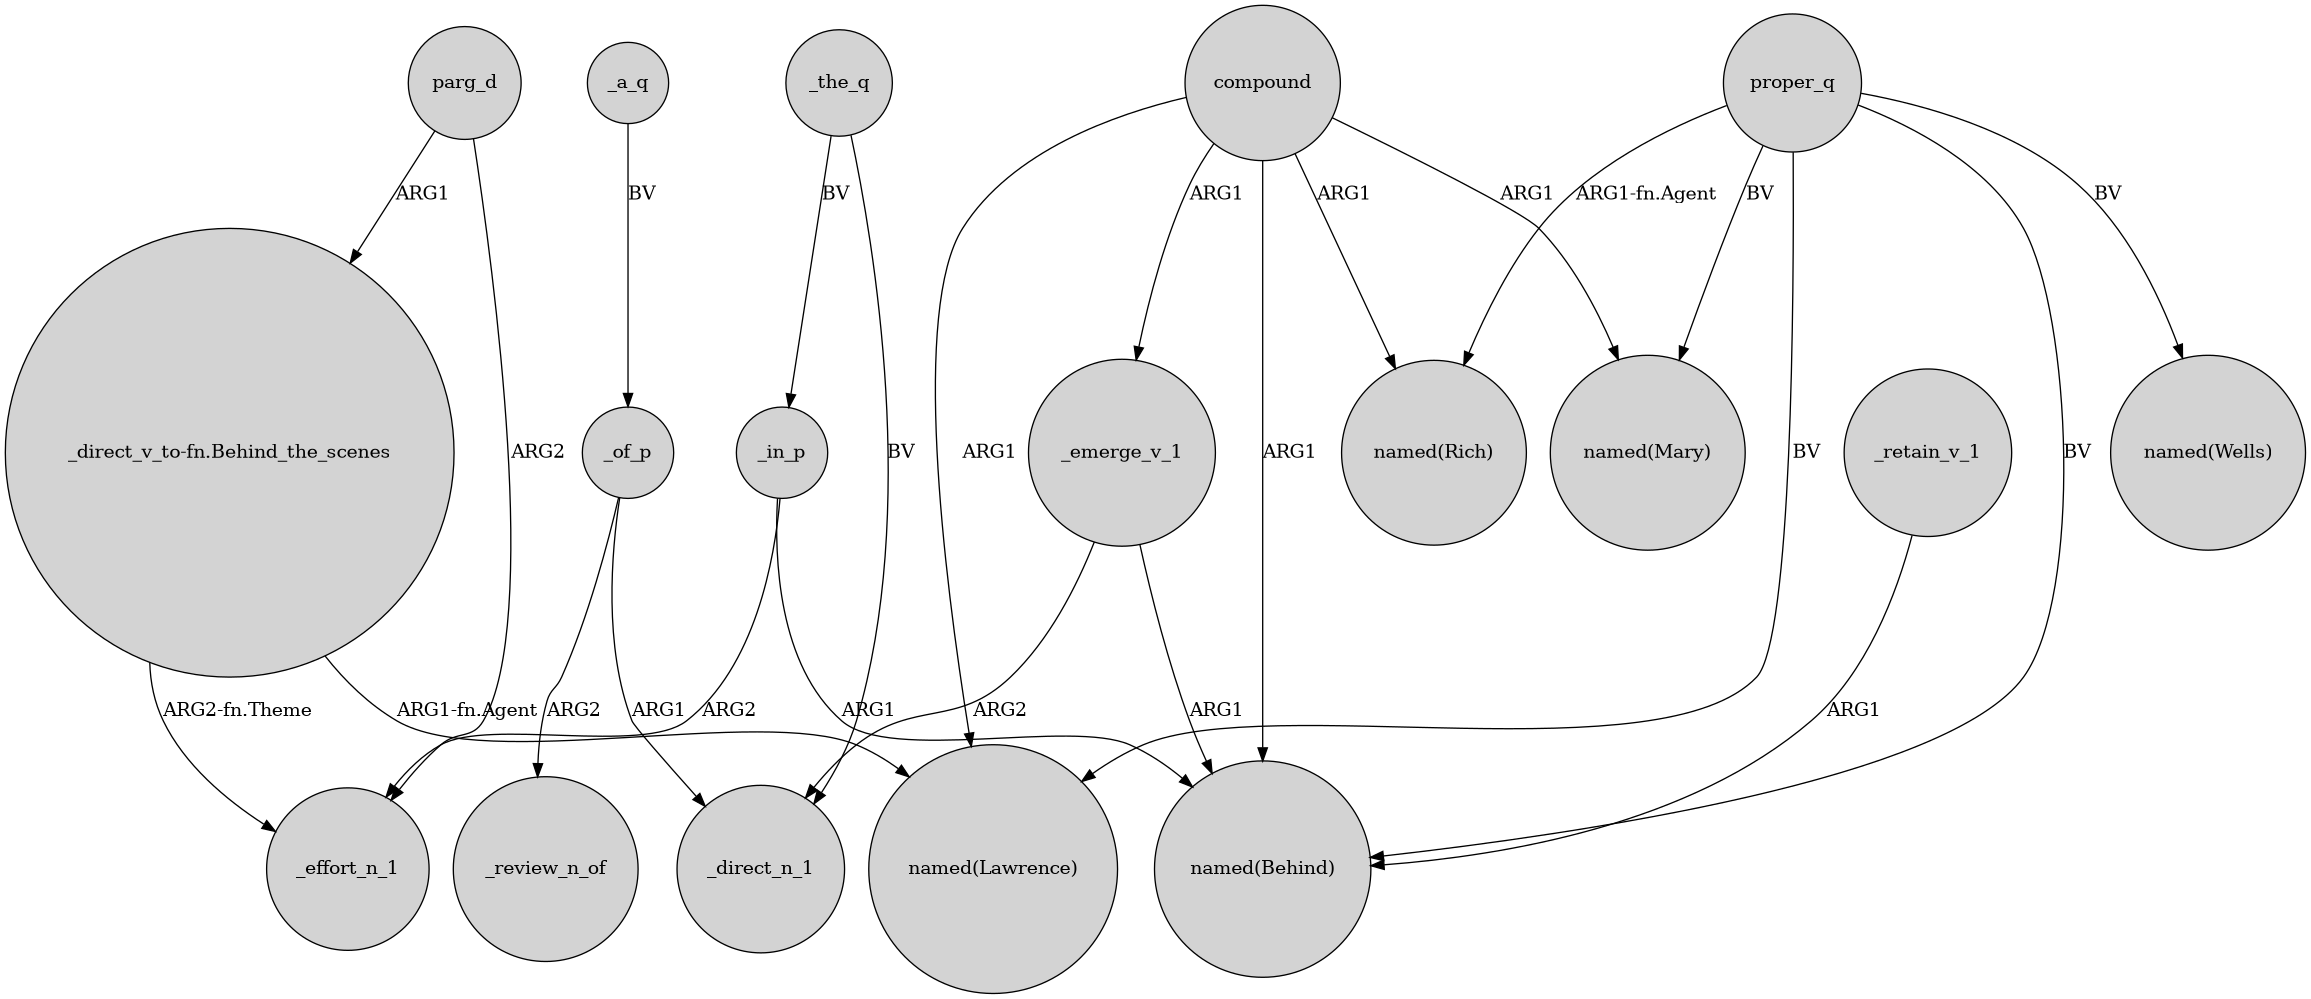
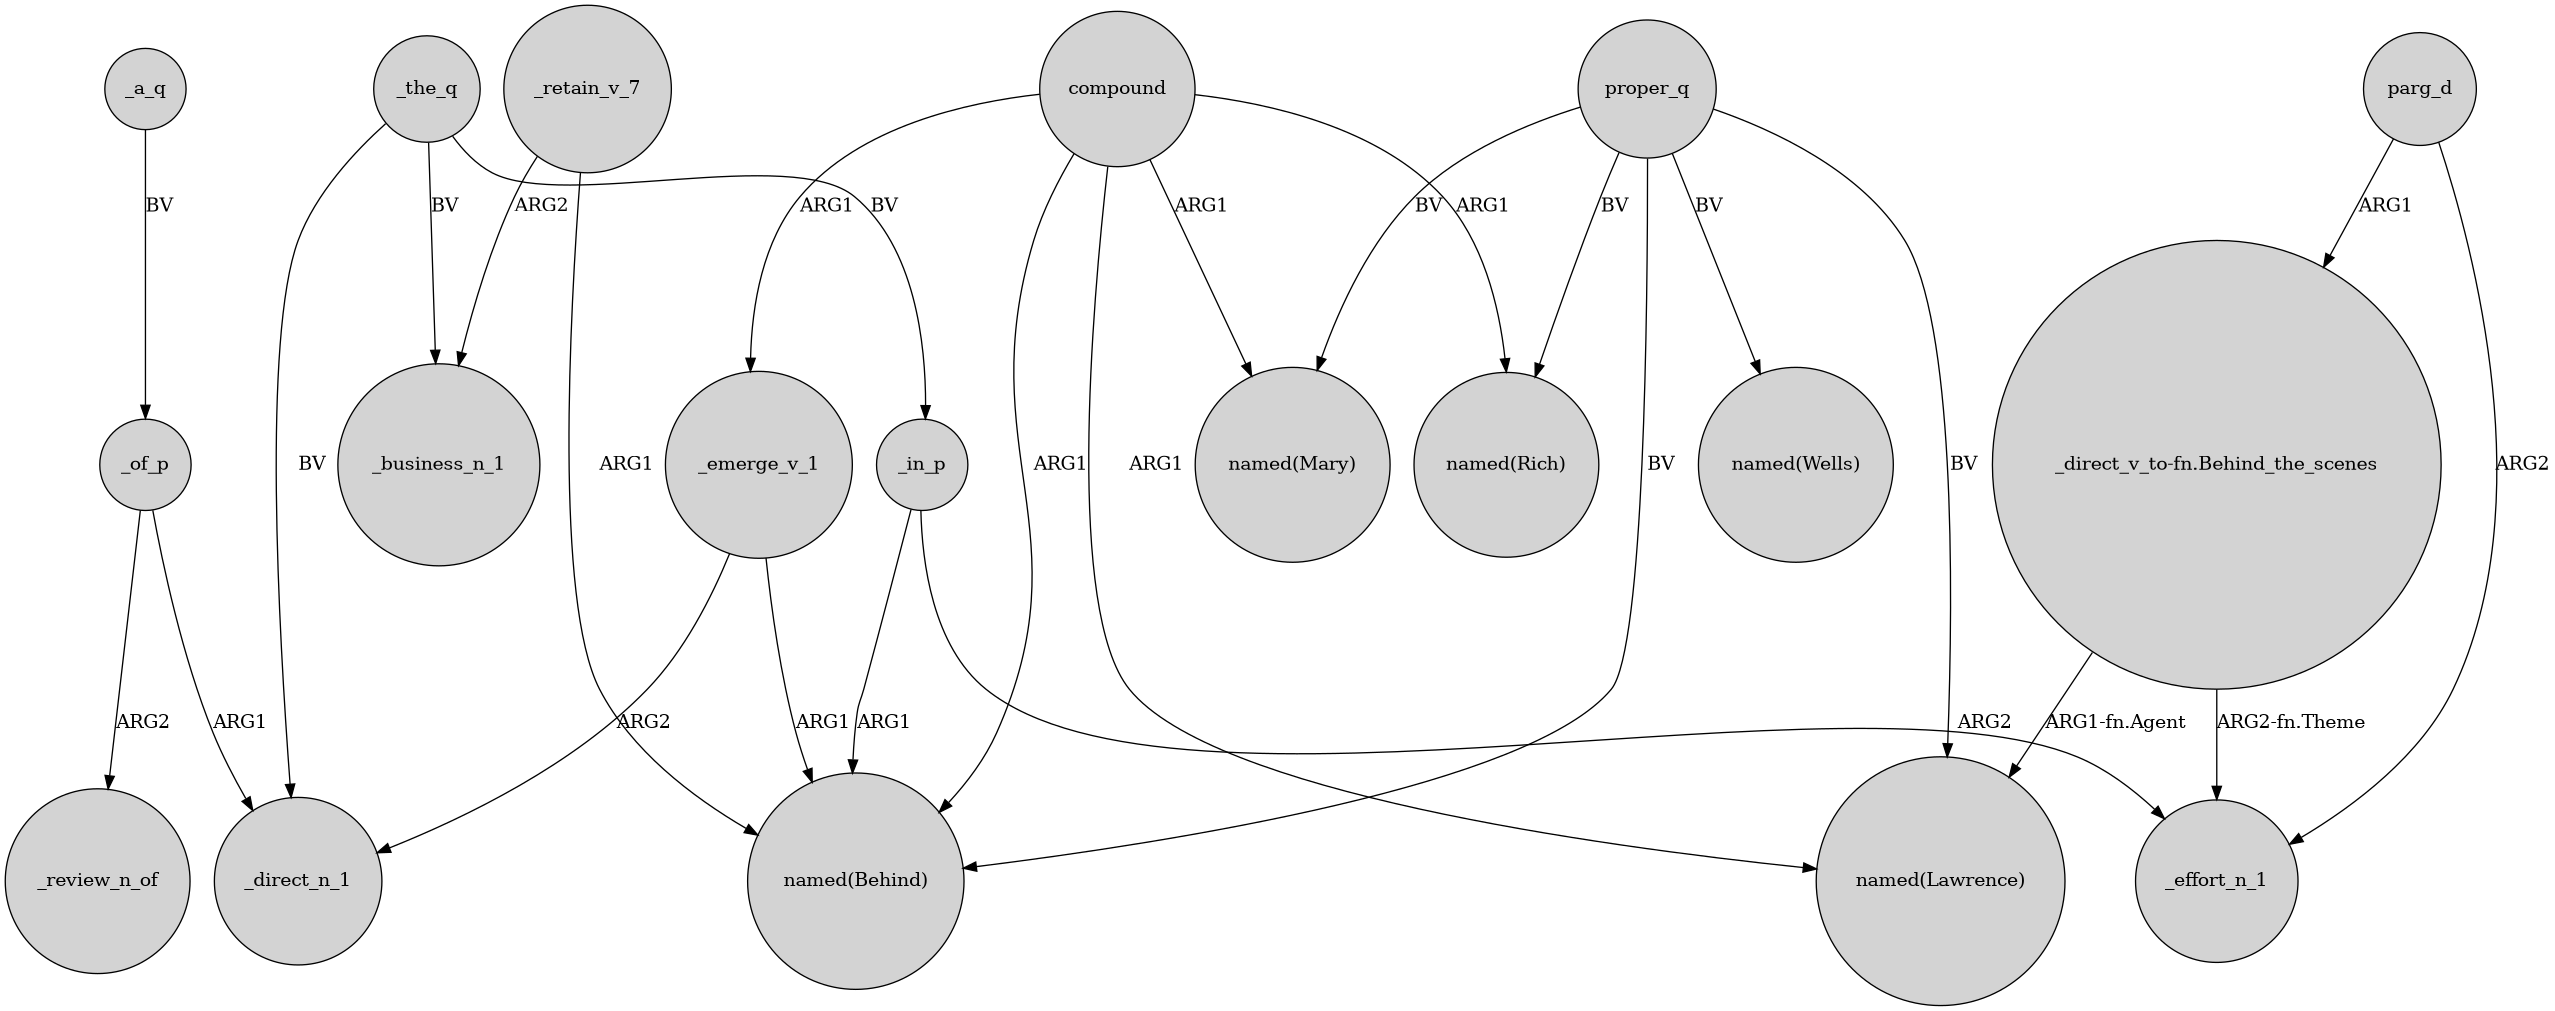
(1646, 195) -> (1615, 207)
(1928, 453) -> (588, 89)
none -> (439, 465)
